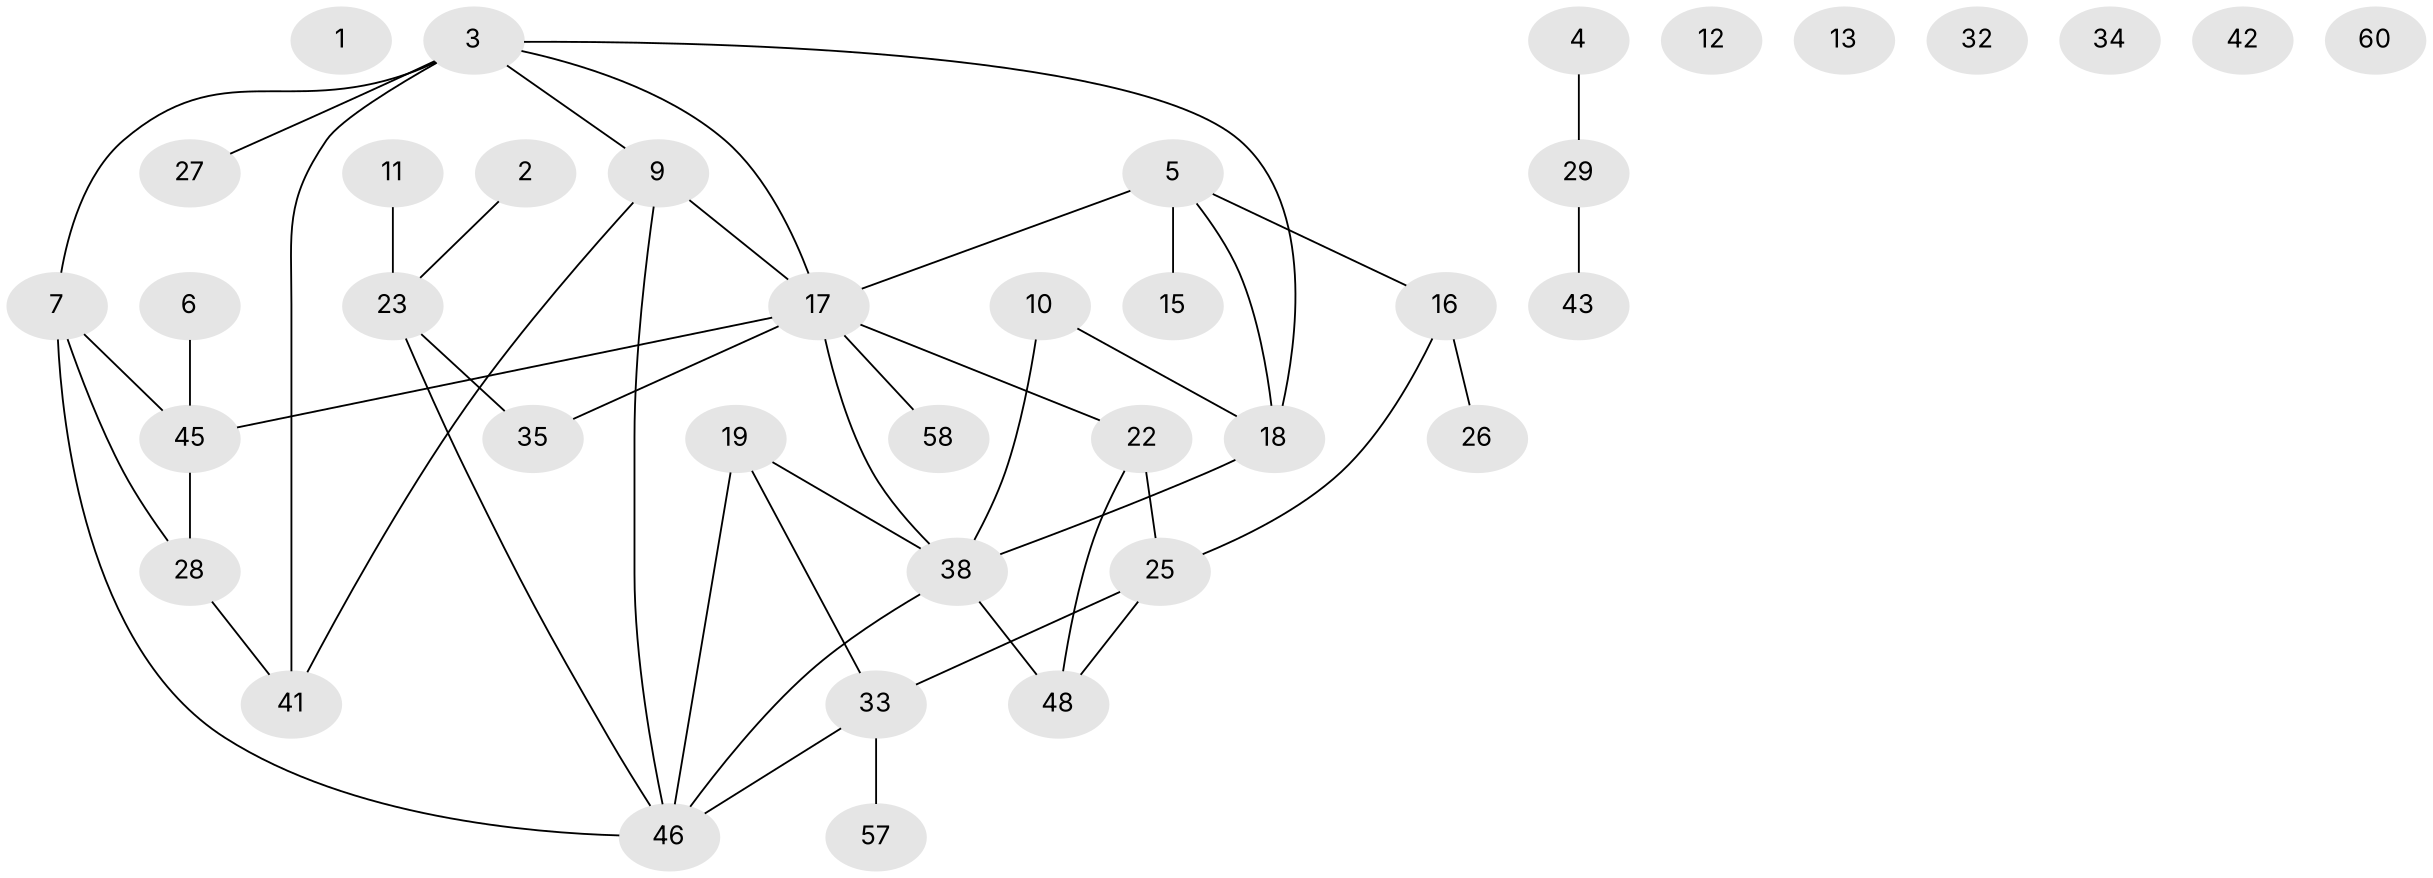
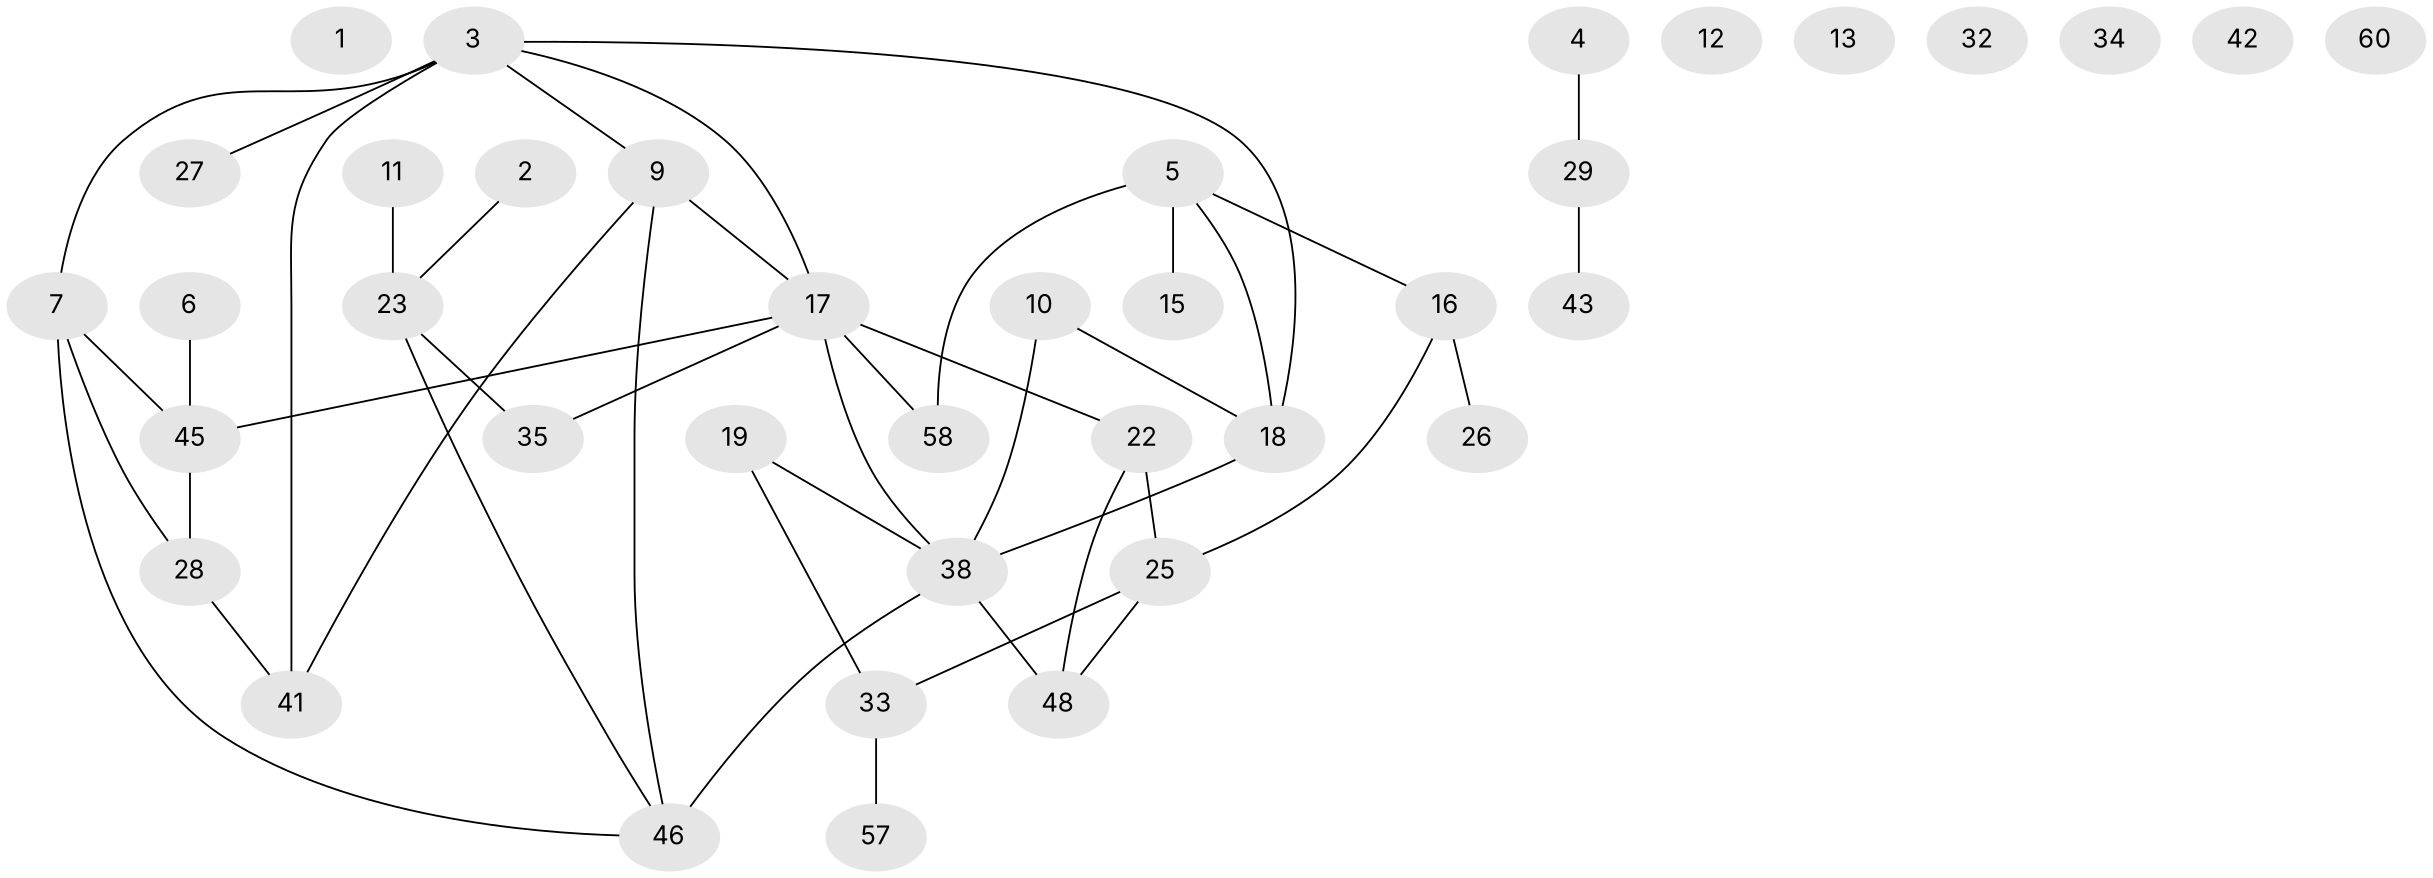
(996, 240) -> (987, 259)
(703, 638) -> none
(773, 771) -> none
